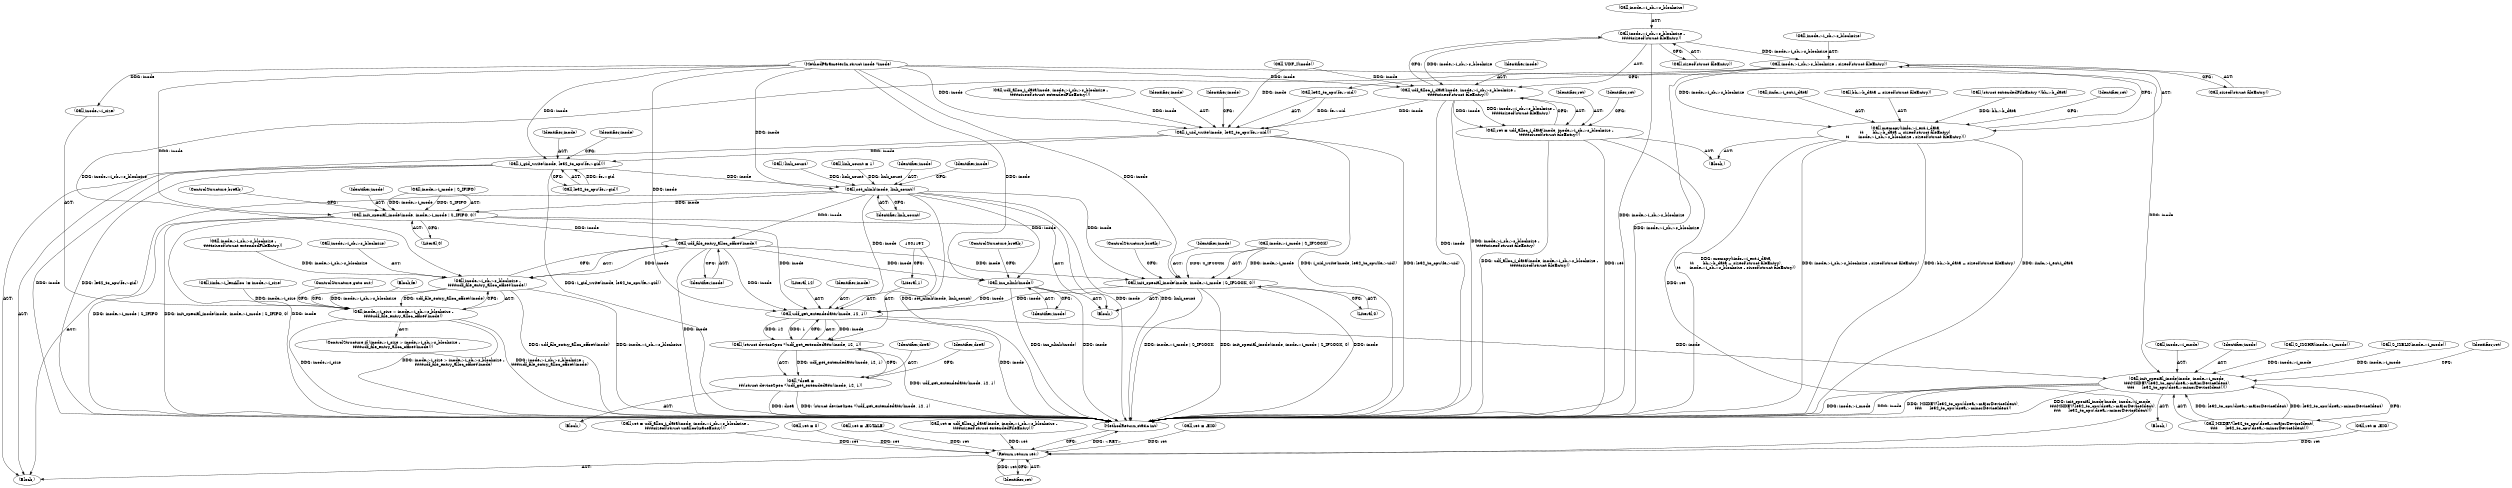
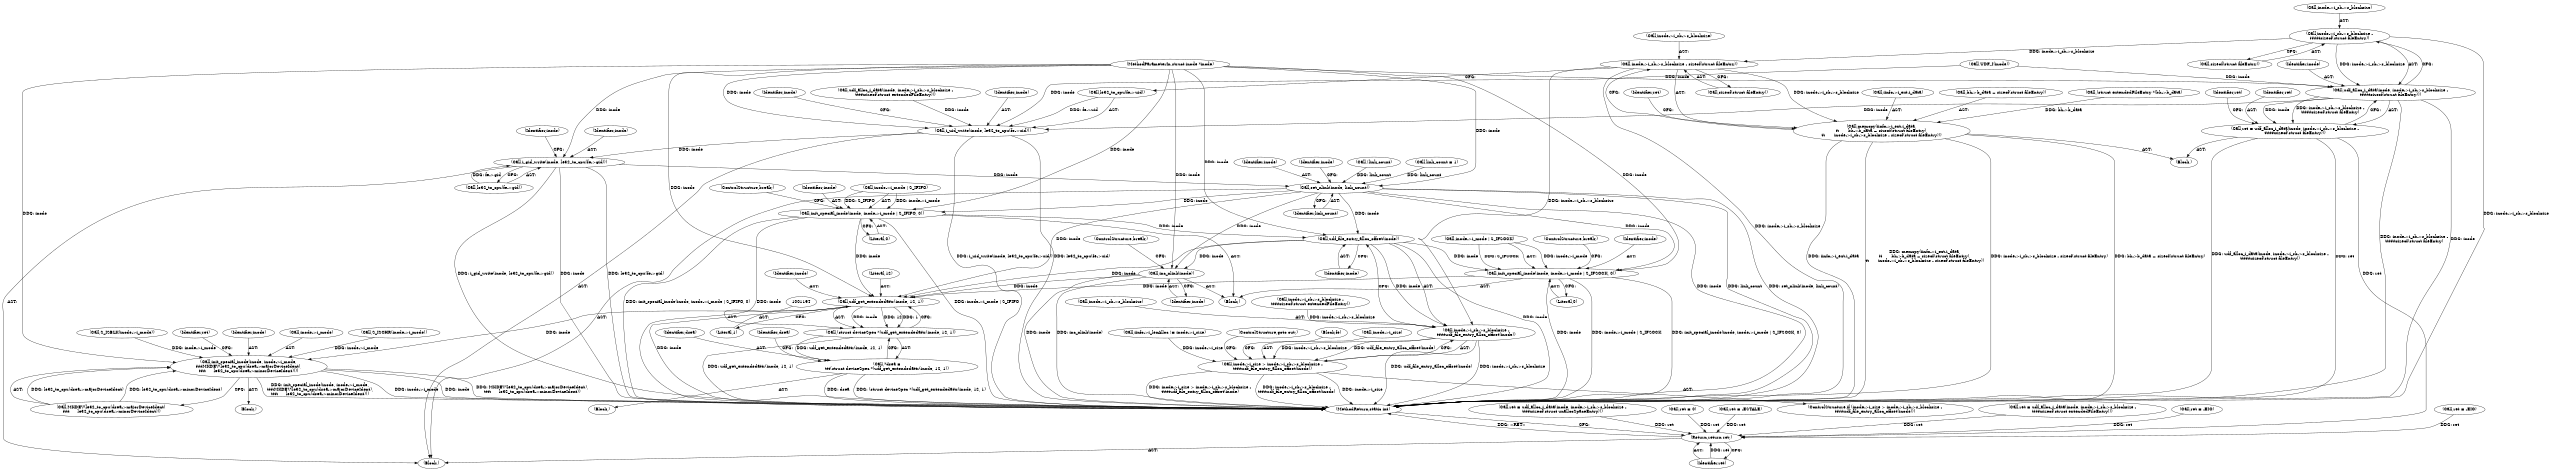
(438, 68) -> (1204, 177)
(913, 262) -> (795, 315)
